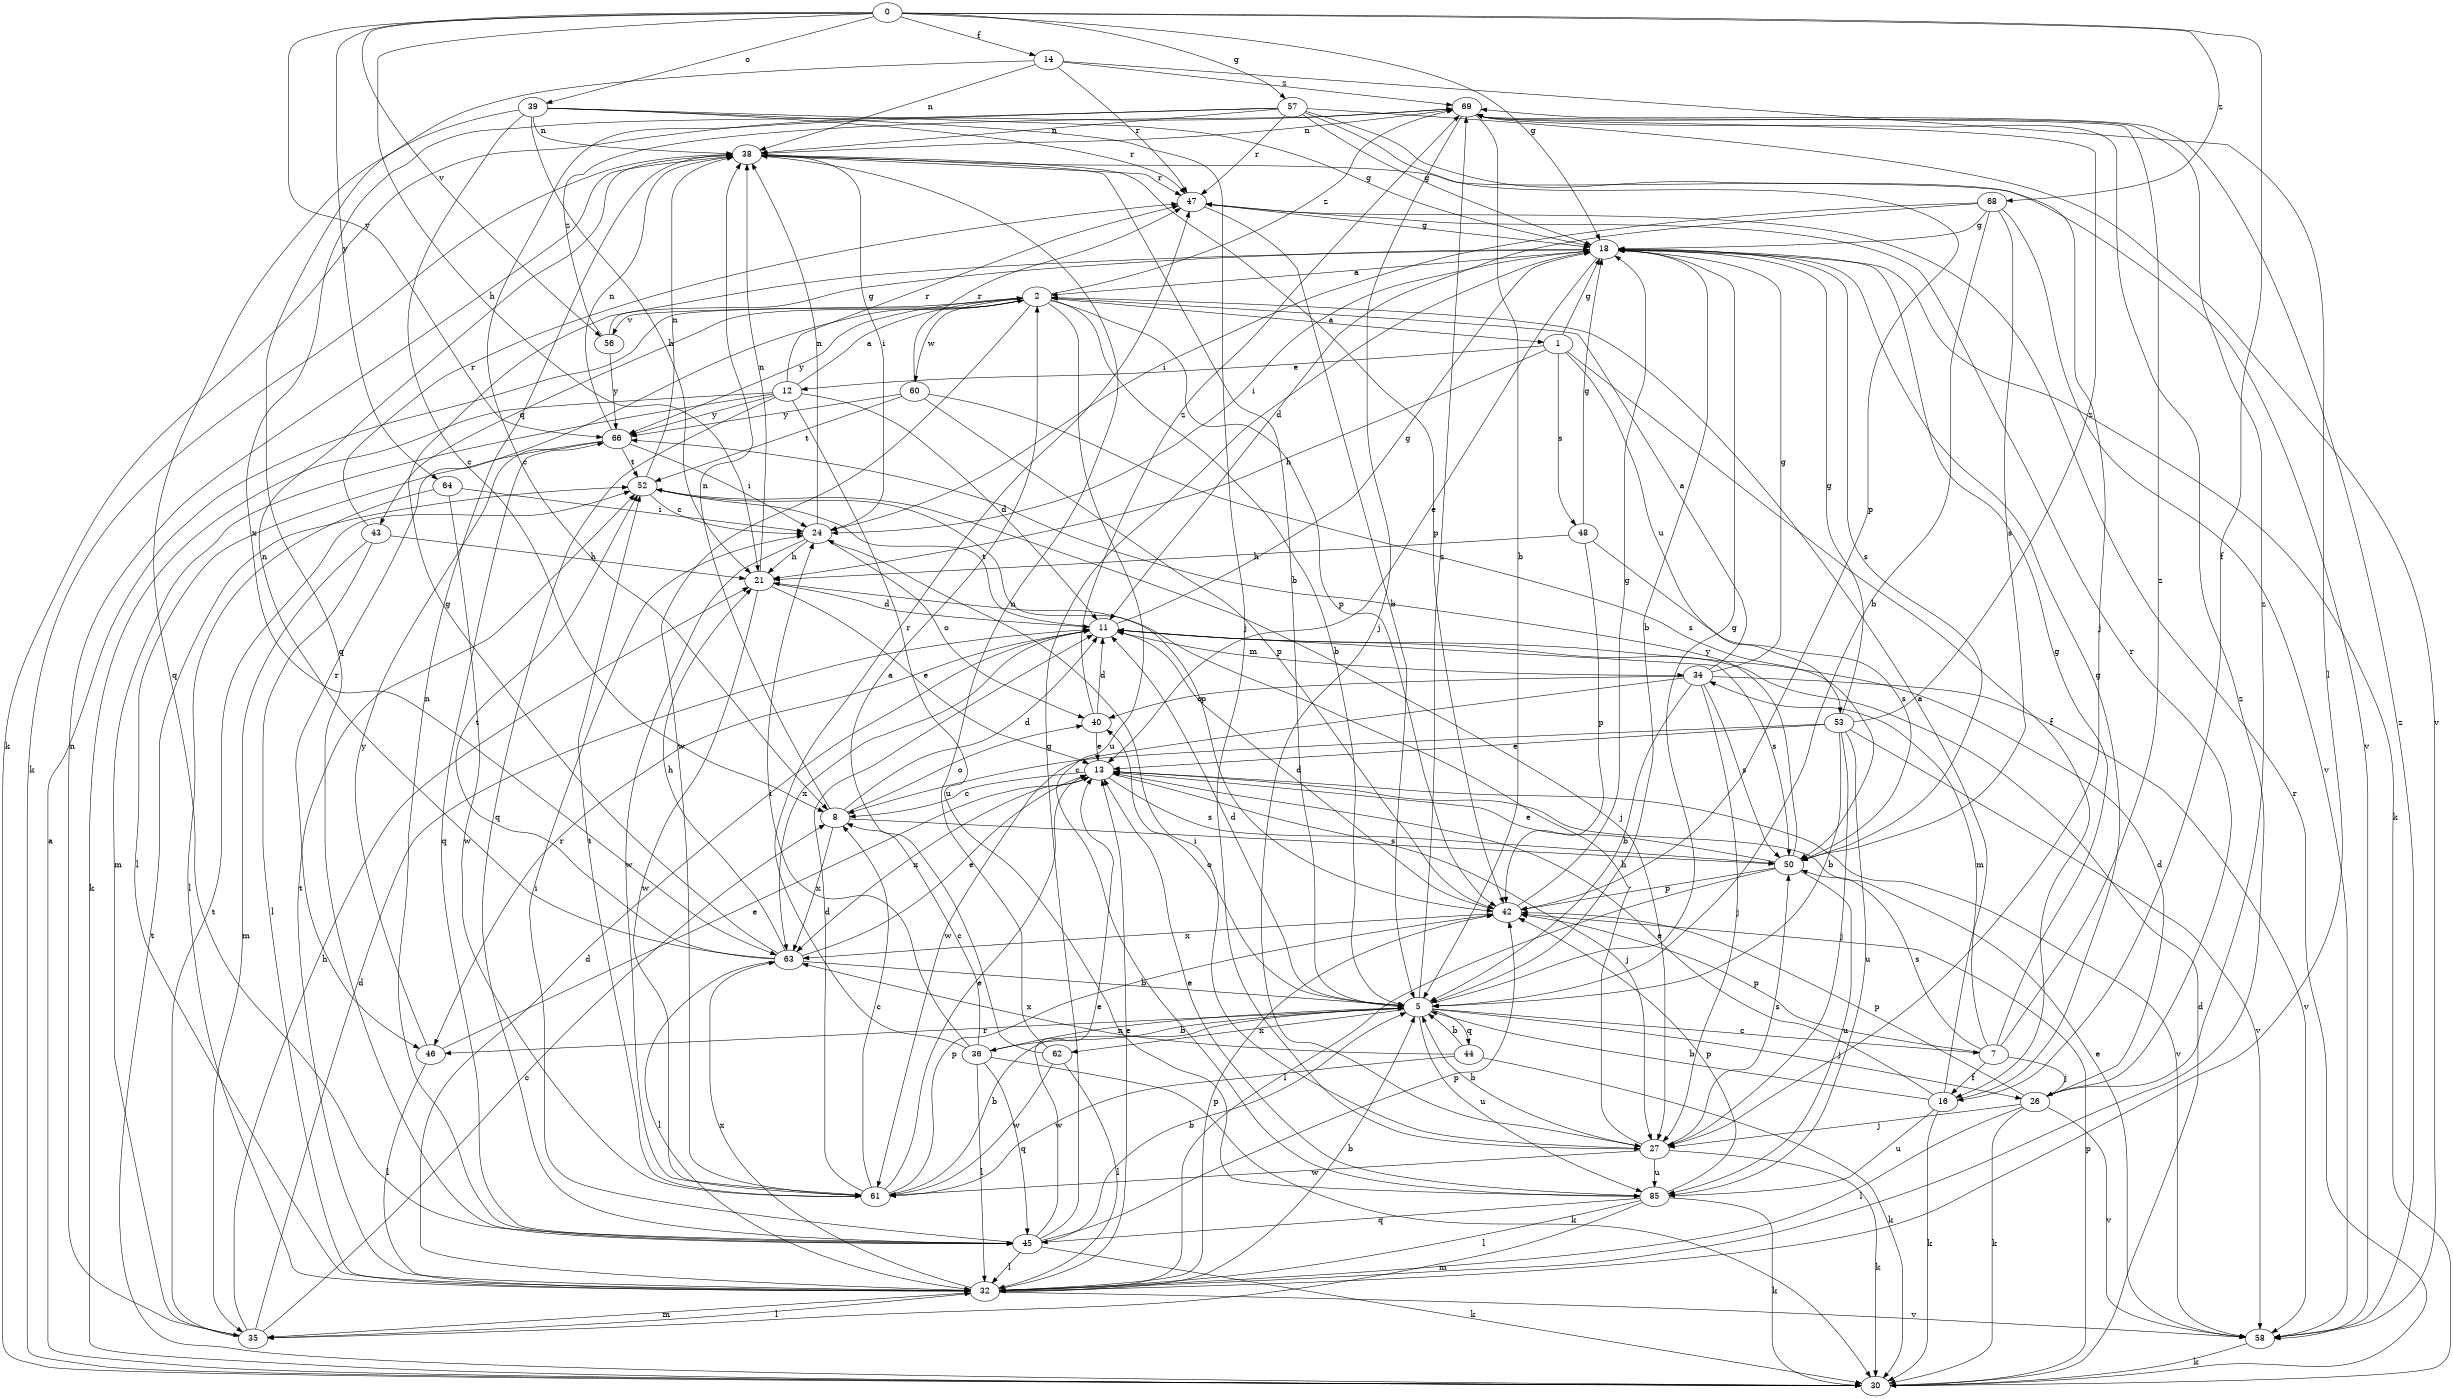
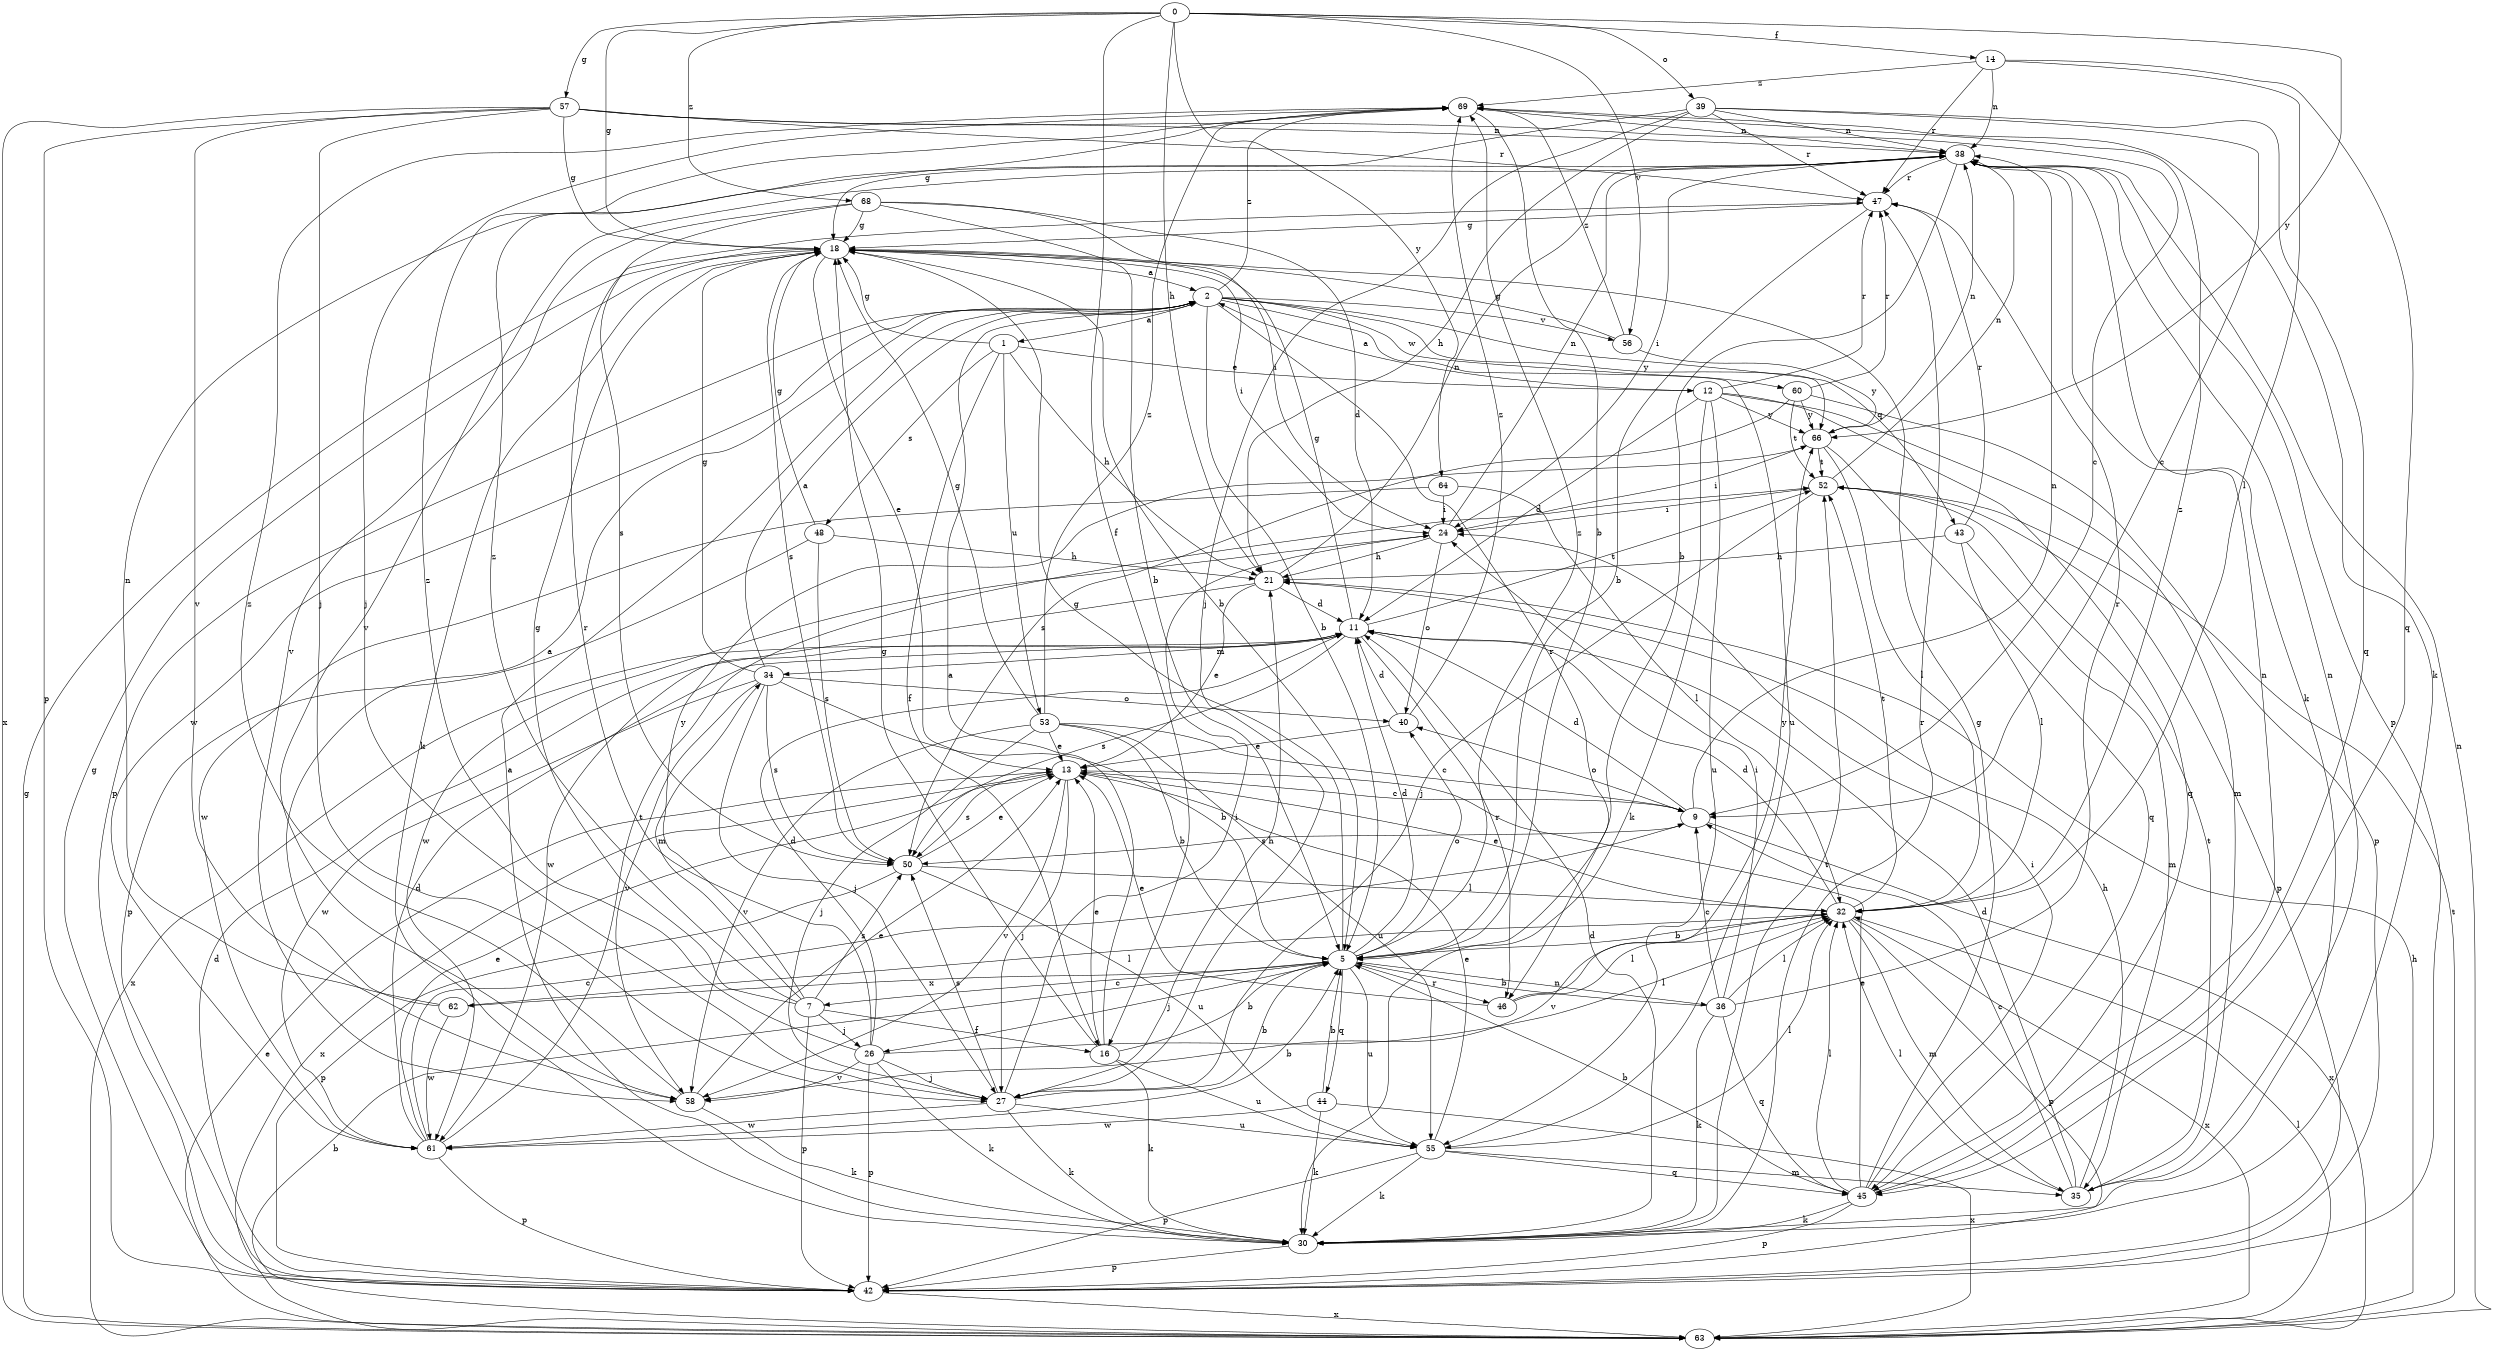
(679, 510) -> (1667, 510)
(1284, 592) -> (1080, 532)
(835, 818) -> (1695, 818)
(1655, 1197) -> (1431, 1149)
